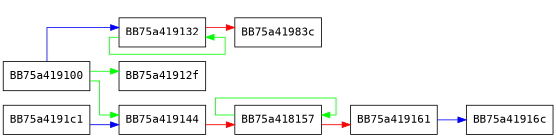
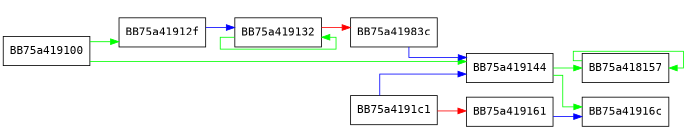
(62, 28) -> (216, 28)
none -> (428, 57)
none -> (563, 92)
(216, 125) -> (563, 68)
(332, 125) -> (448, 111)
